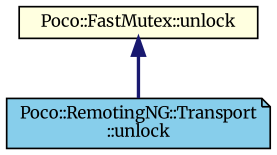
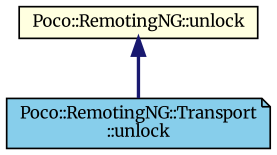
(138, 23) -> (138, 23)
